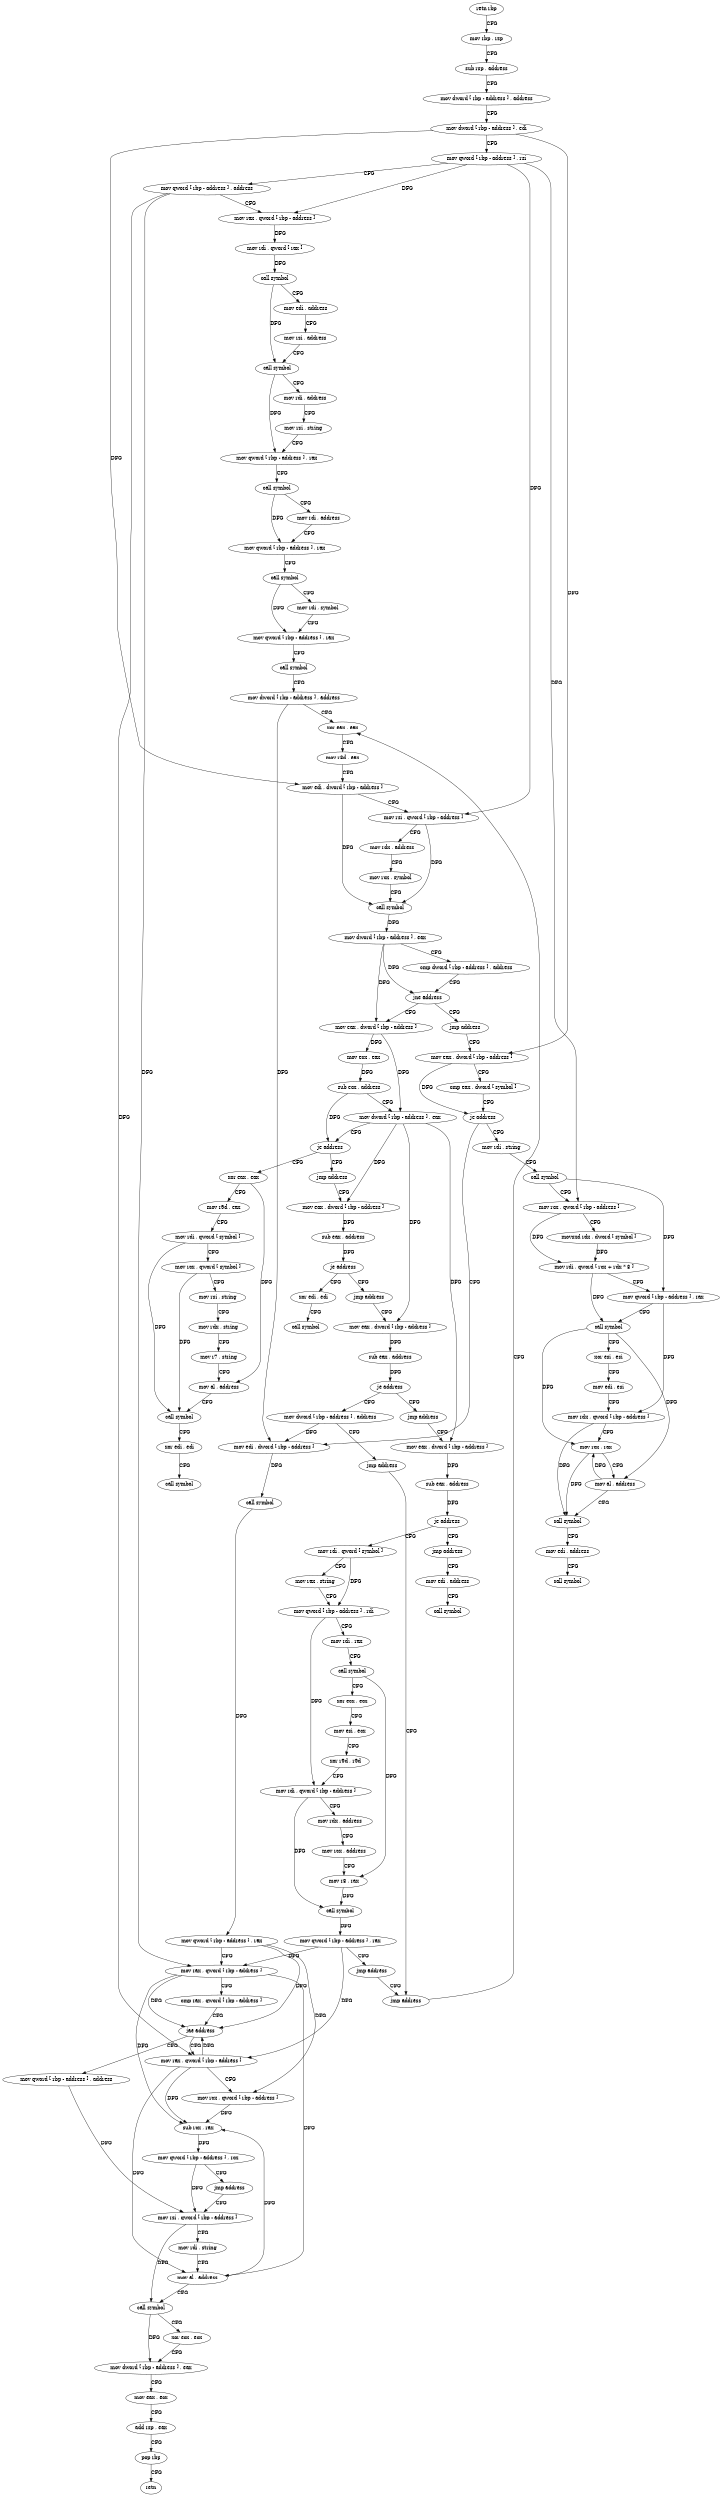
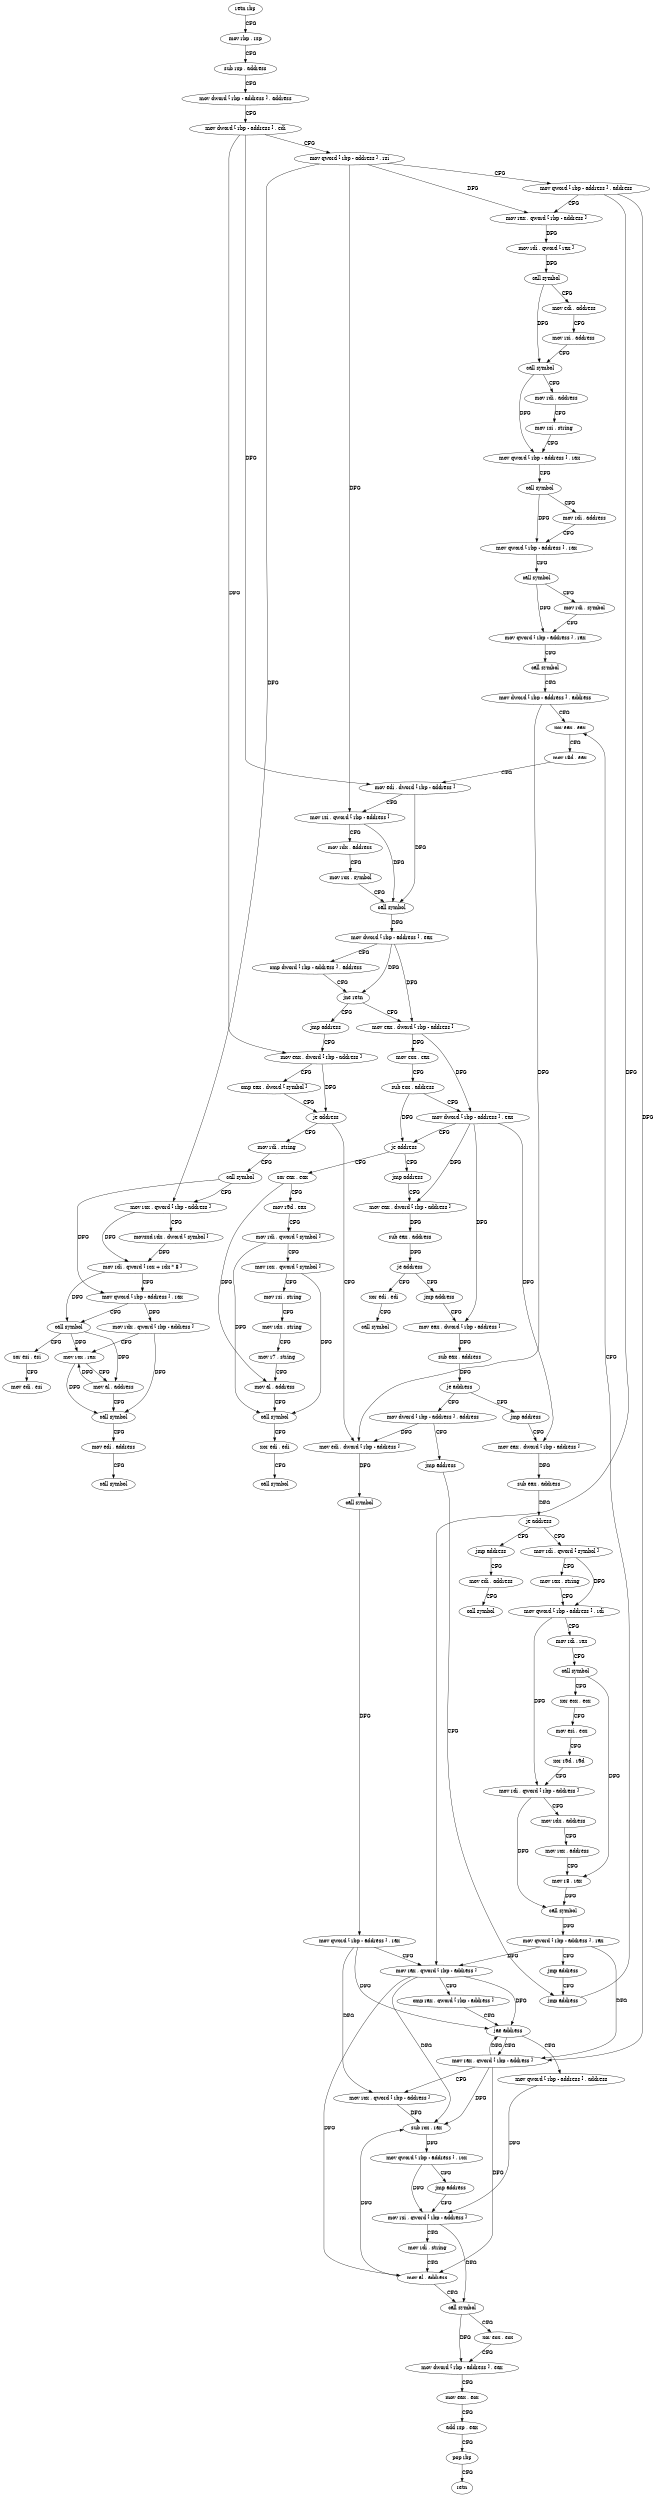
(428, 998) -> (353, 998)
(368, 1073) -> (418, 1073)
(608, 1401) -> none
